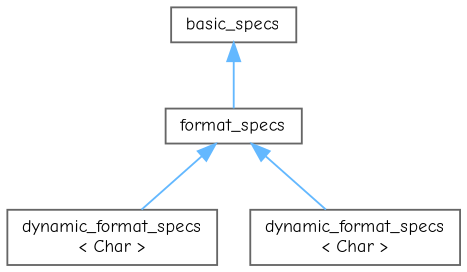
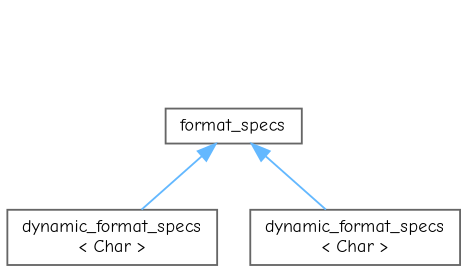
(234, 25) -> none
